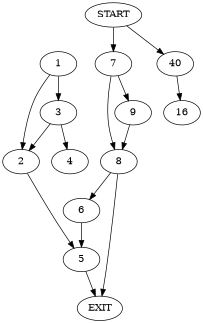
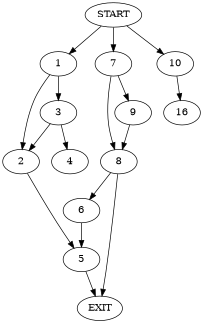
none -> (88, 38)
(175, 64) -> (175, 64)
